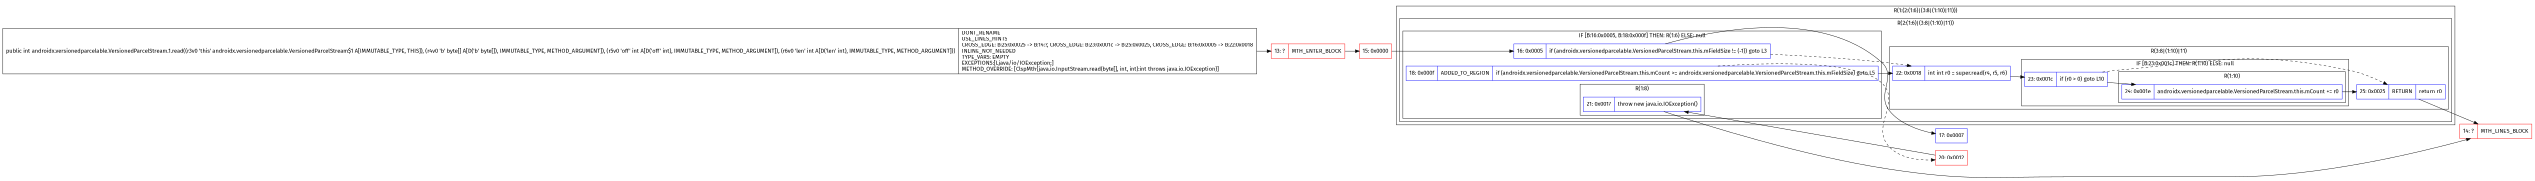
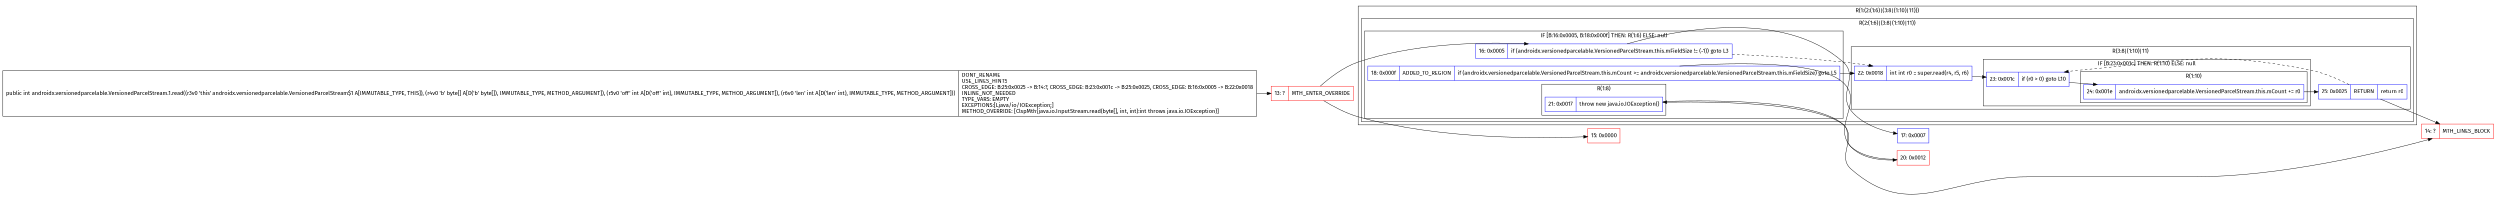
(1317, 51) -> (1321, 93)
(1451, 51) -> (1418, 48)
(2202, 62) -> (2260, 62)
(1858, 71) -> (1819, 71)
